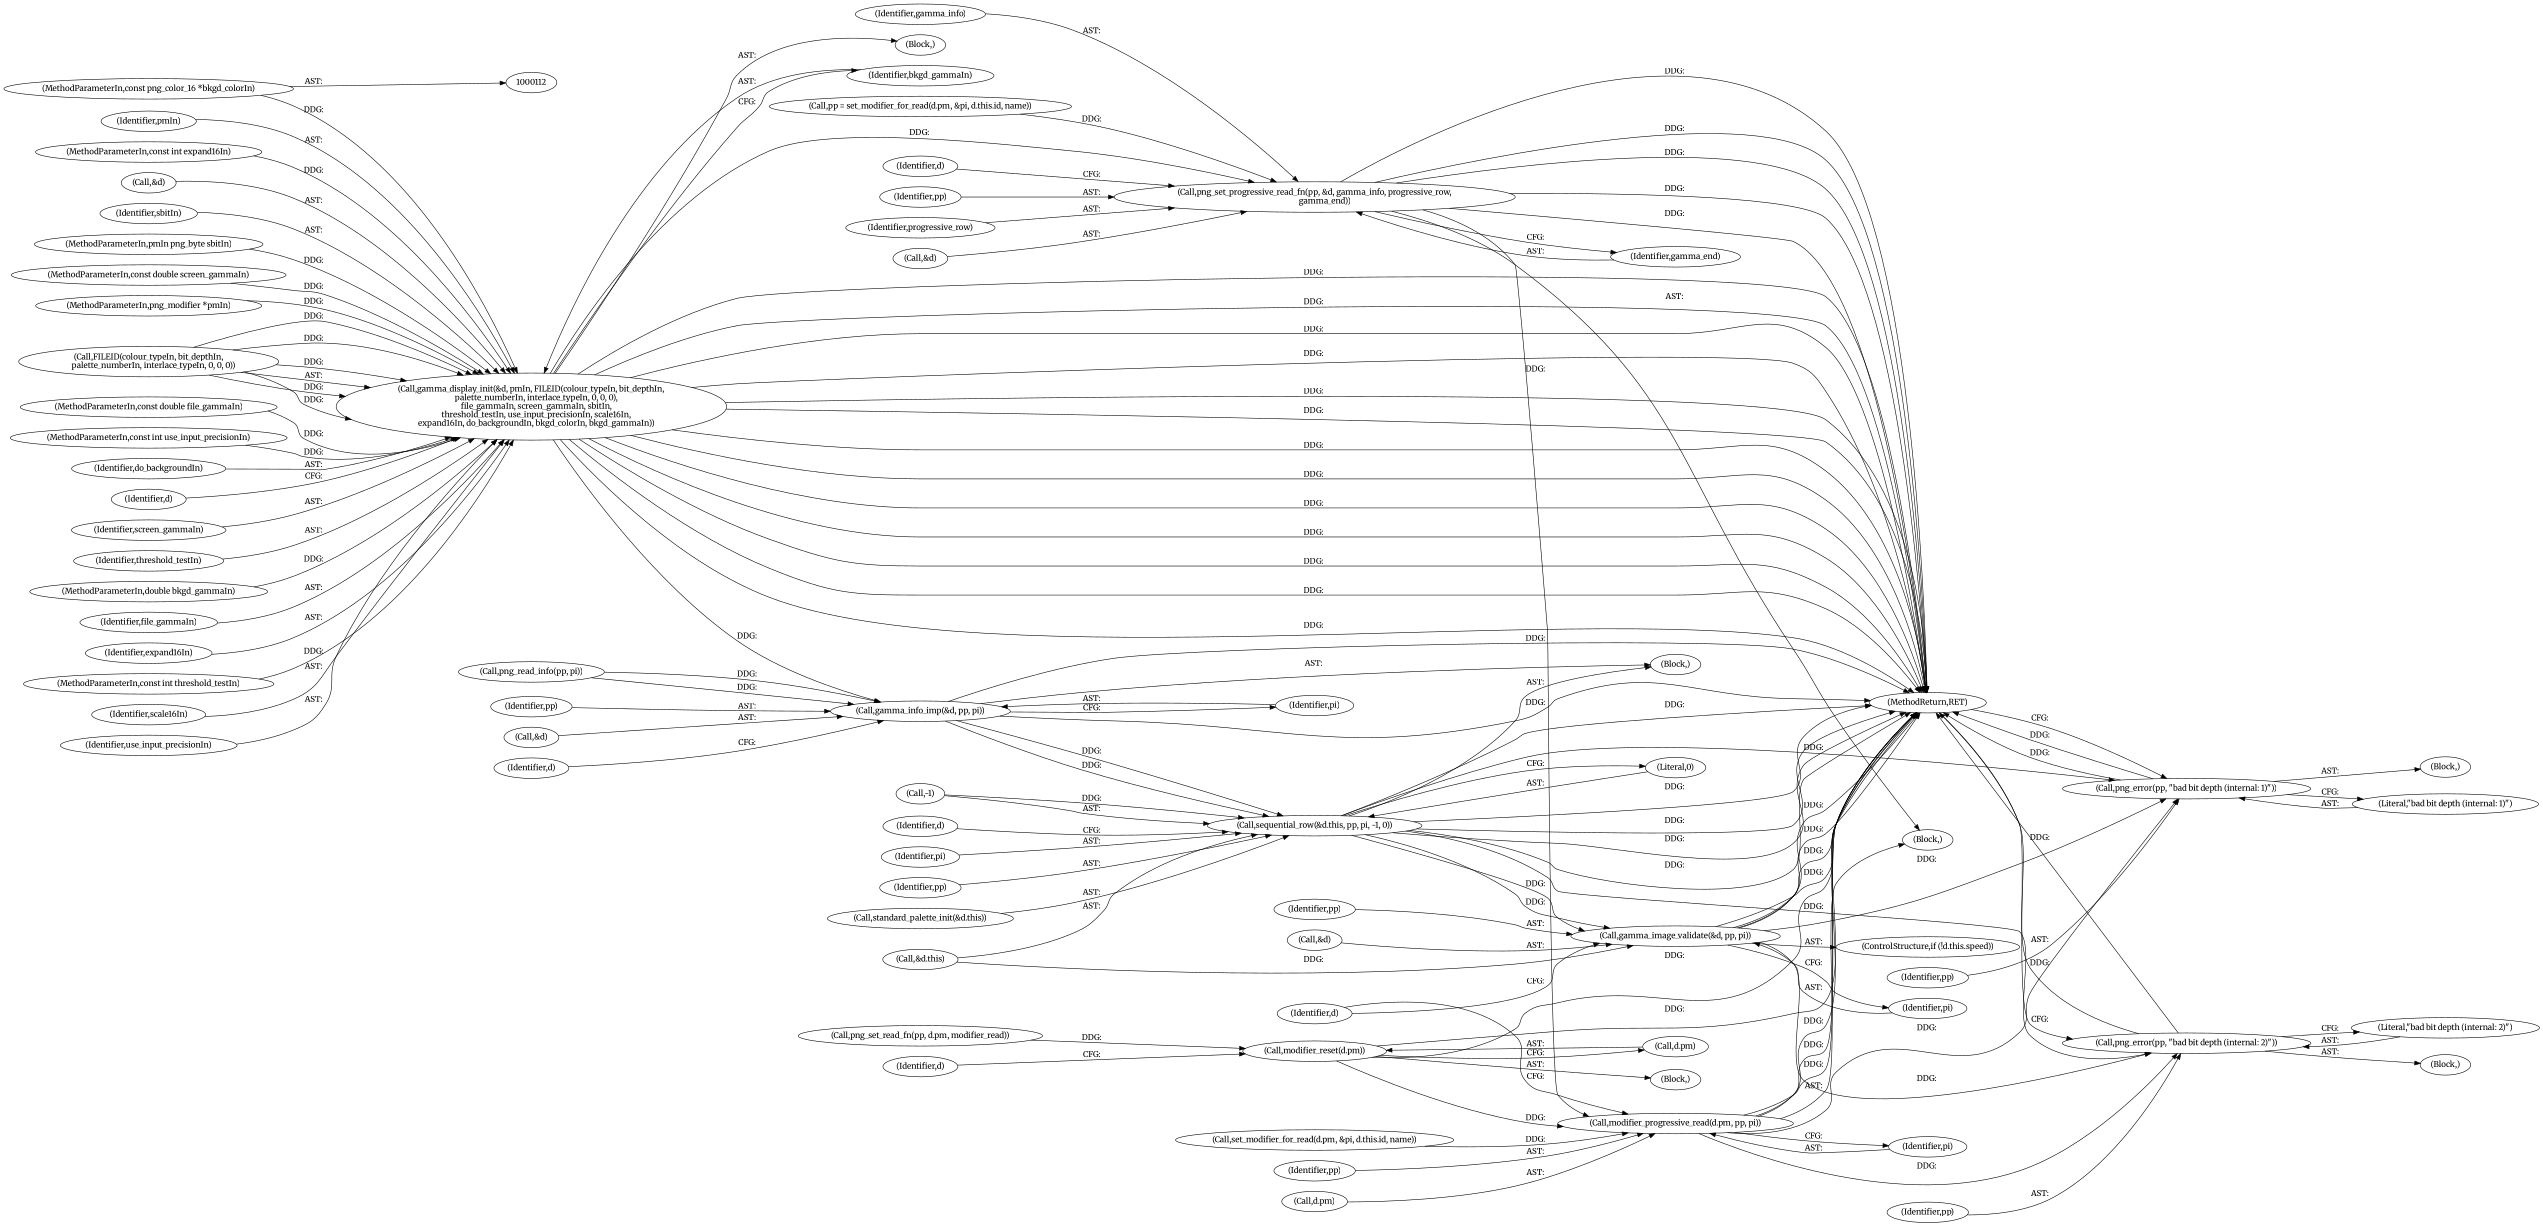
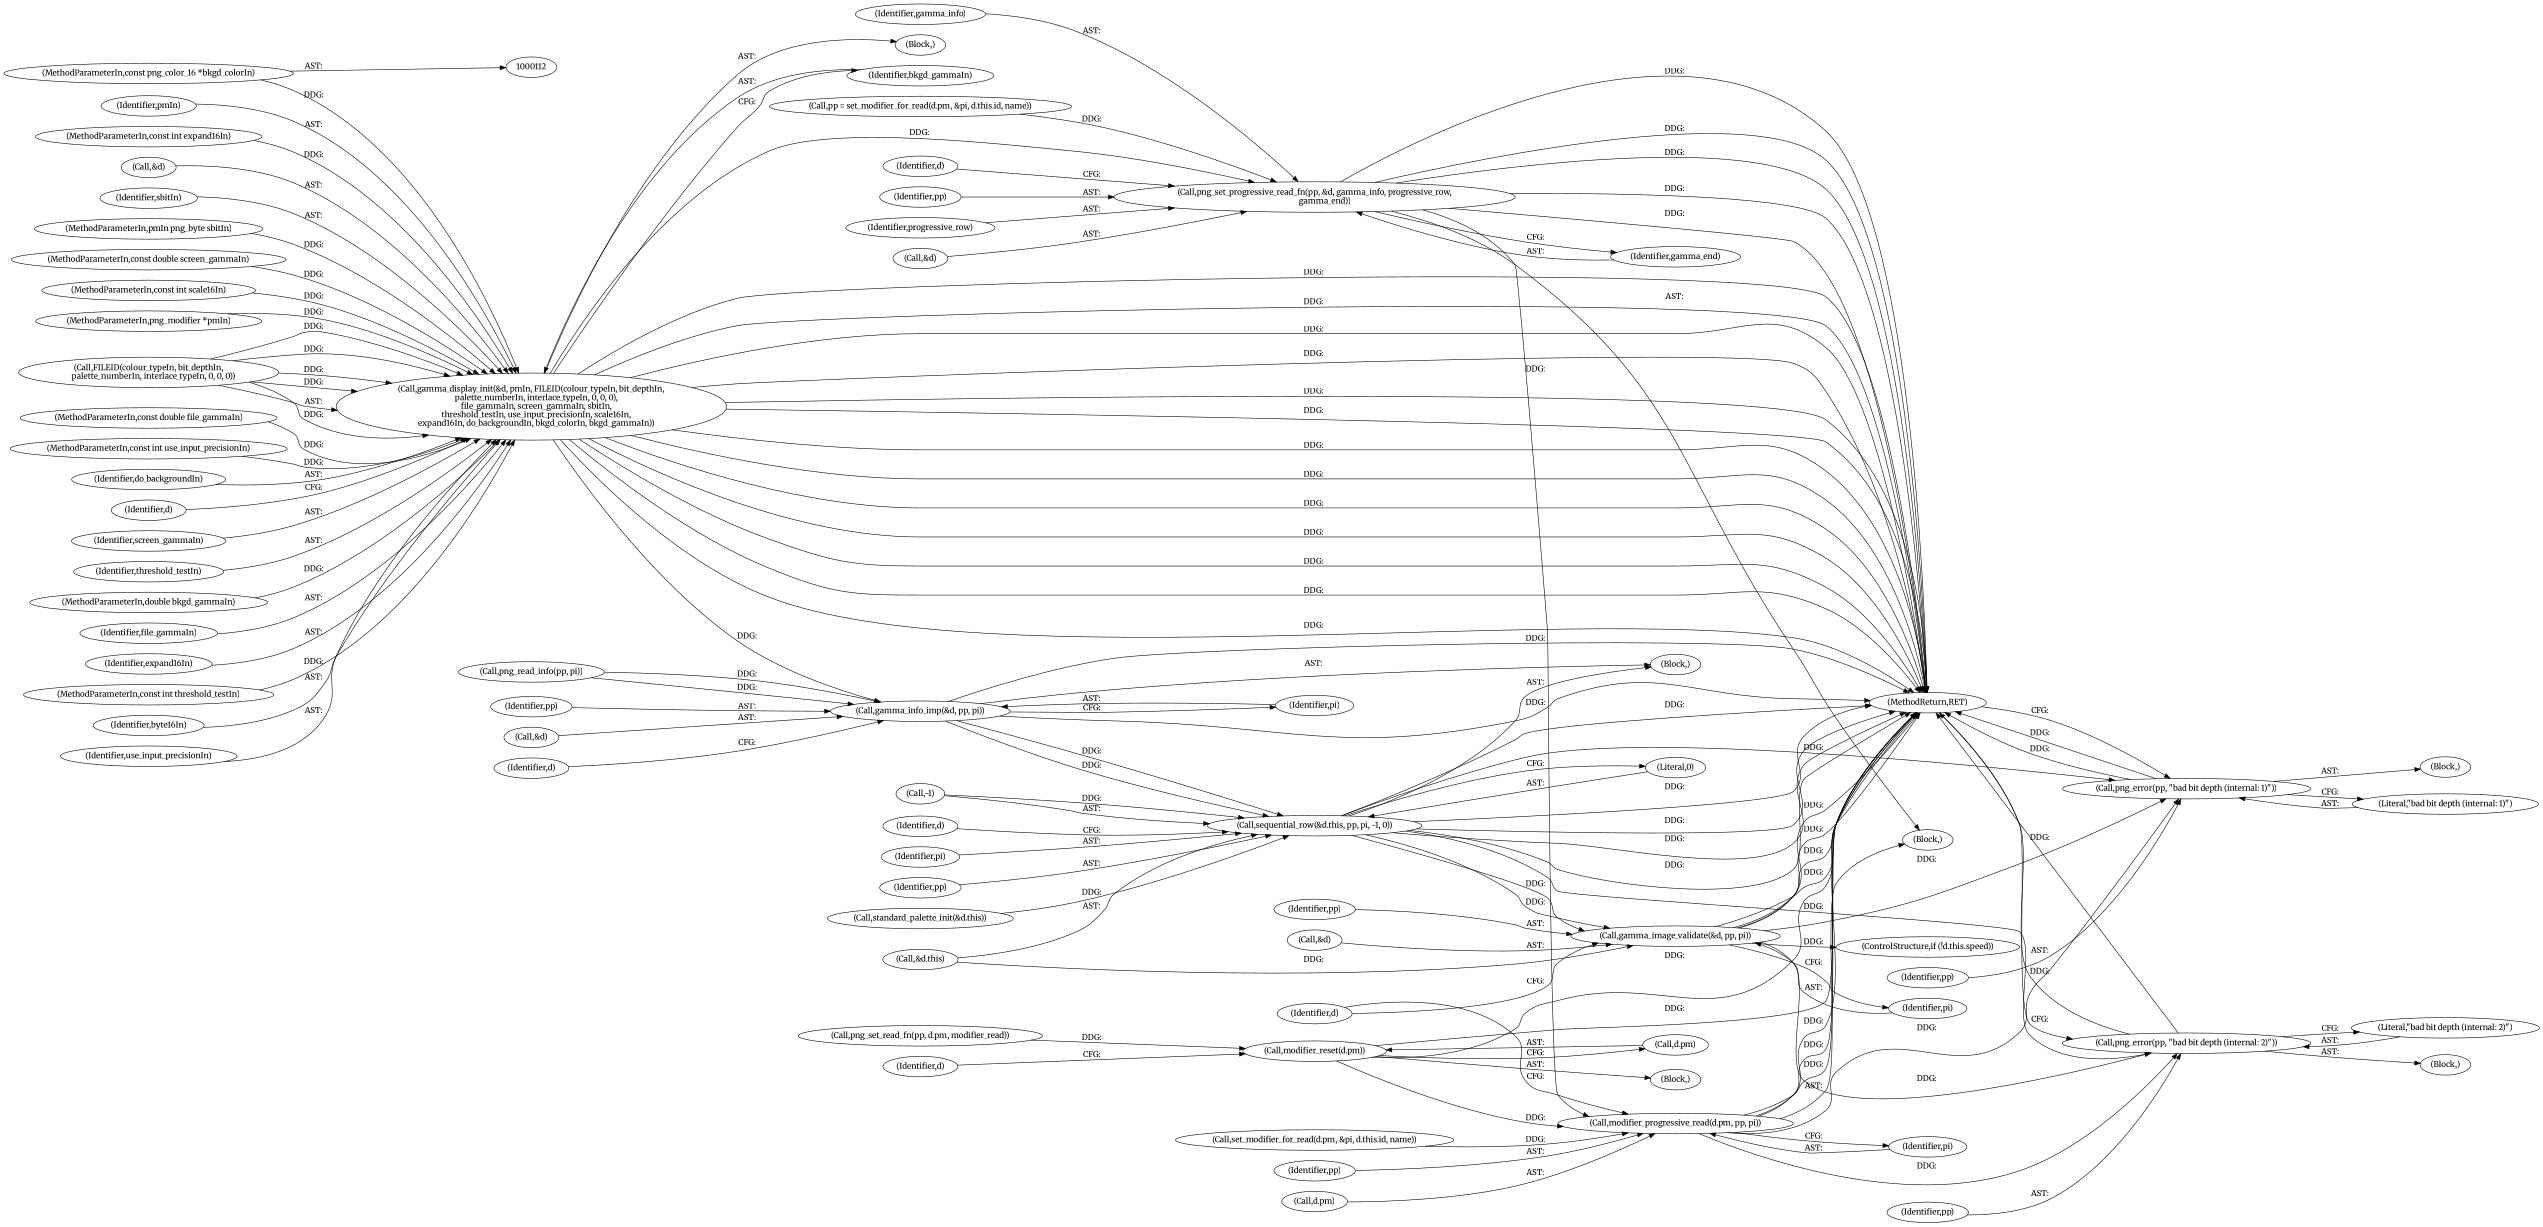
none -> (149, 290)
(149, 715) -> (149, 725)
(1093, 893) -> (1093, 893)
(1815, 942) -> (1815, 942)
